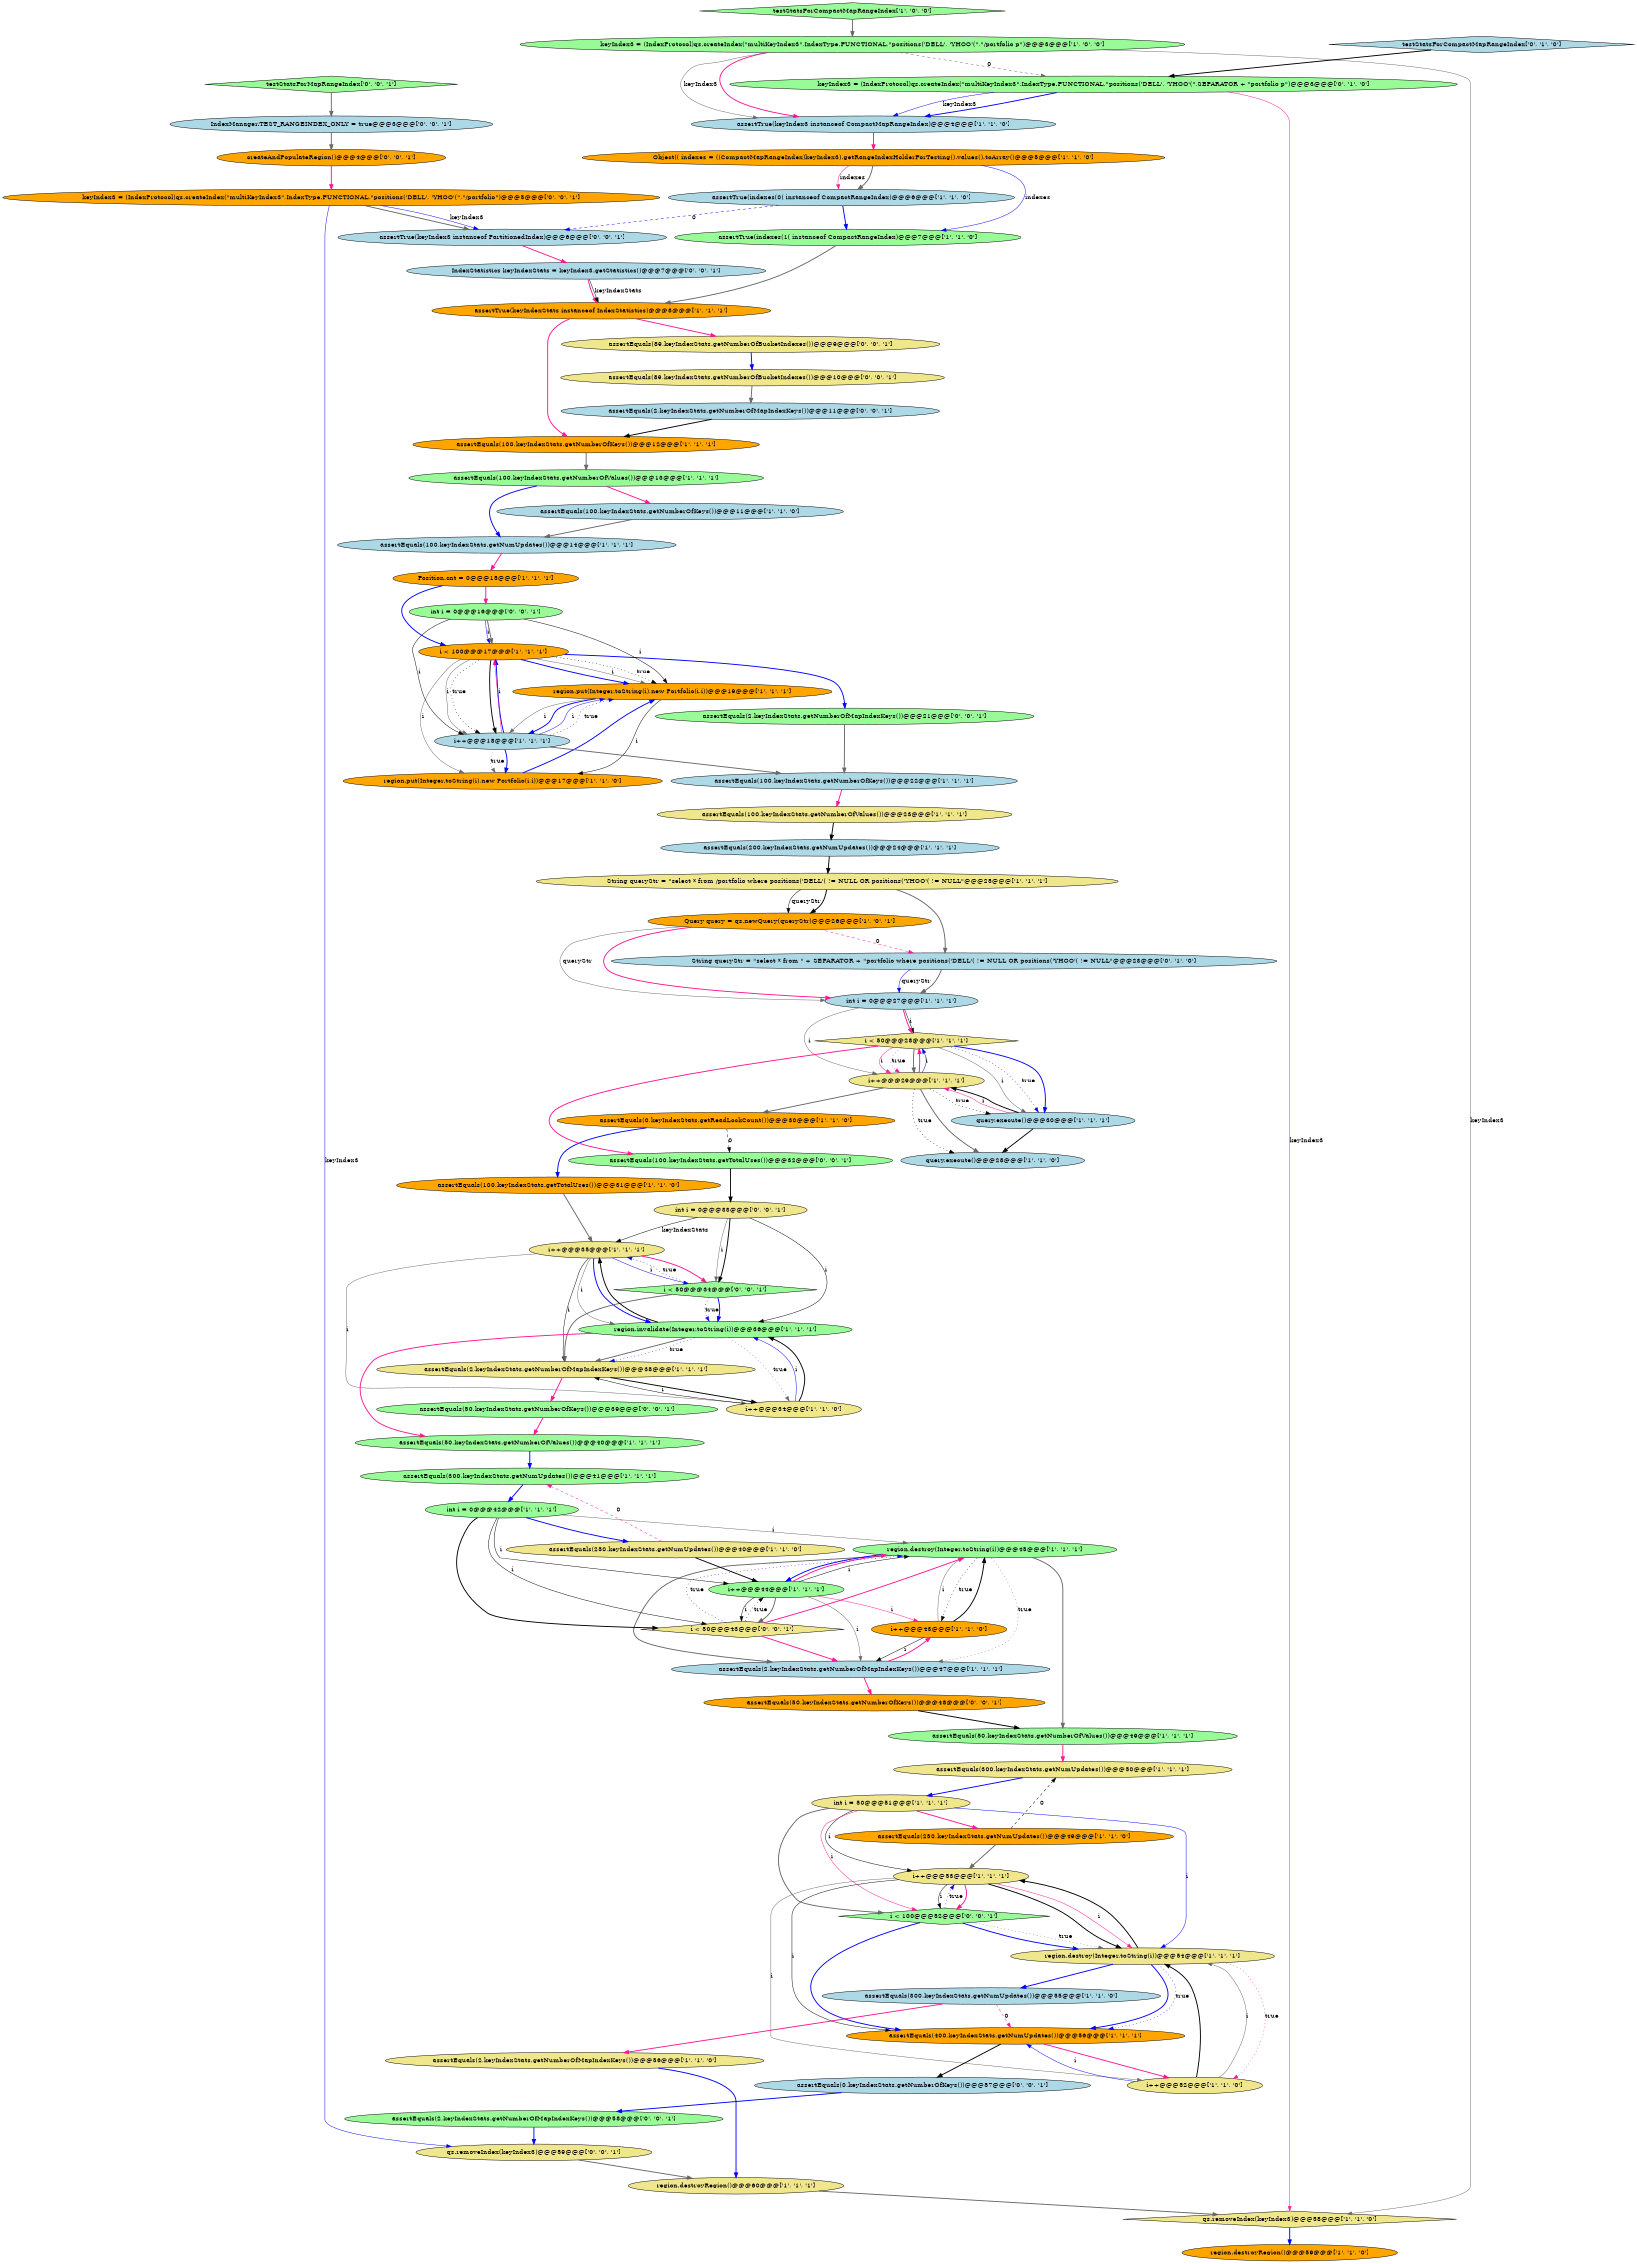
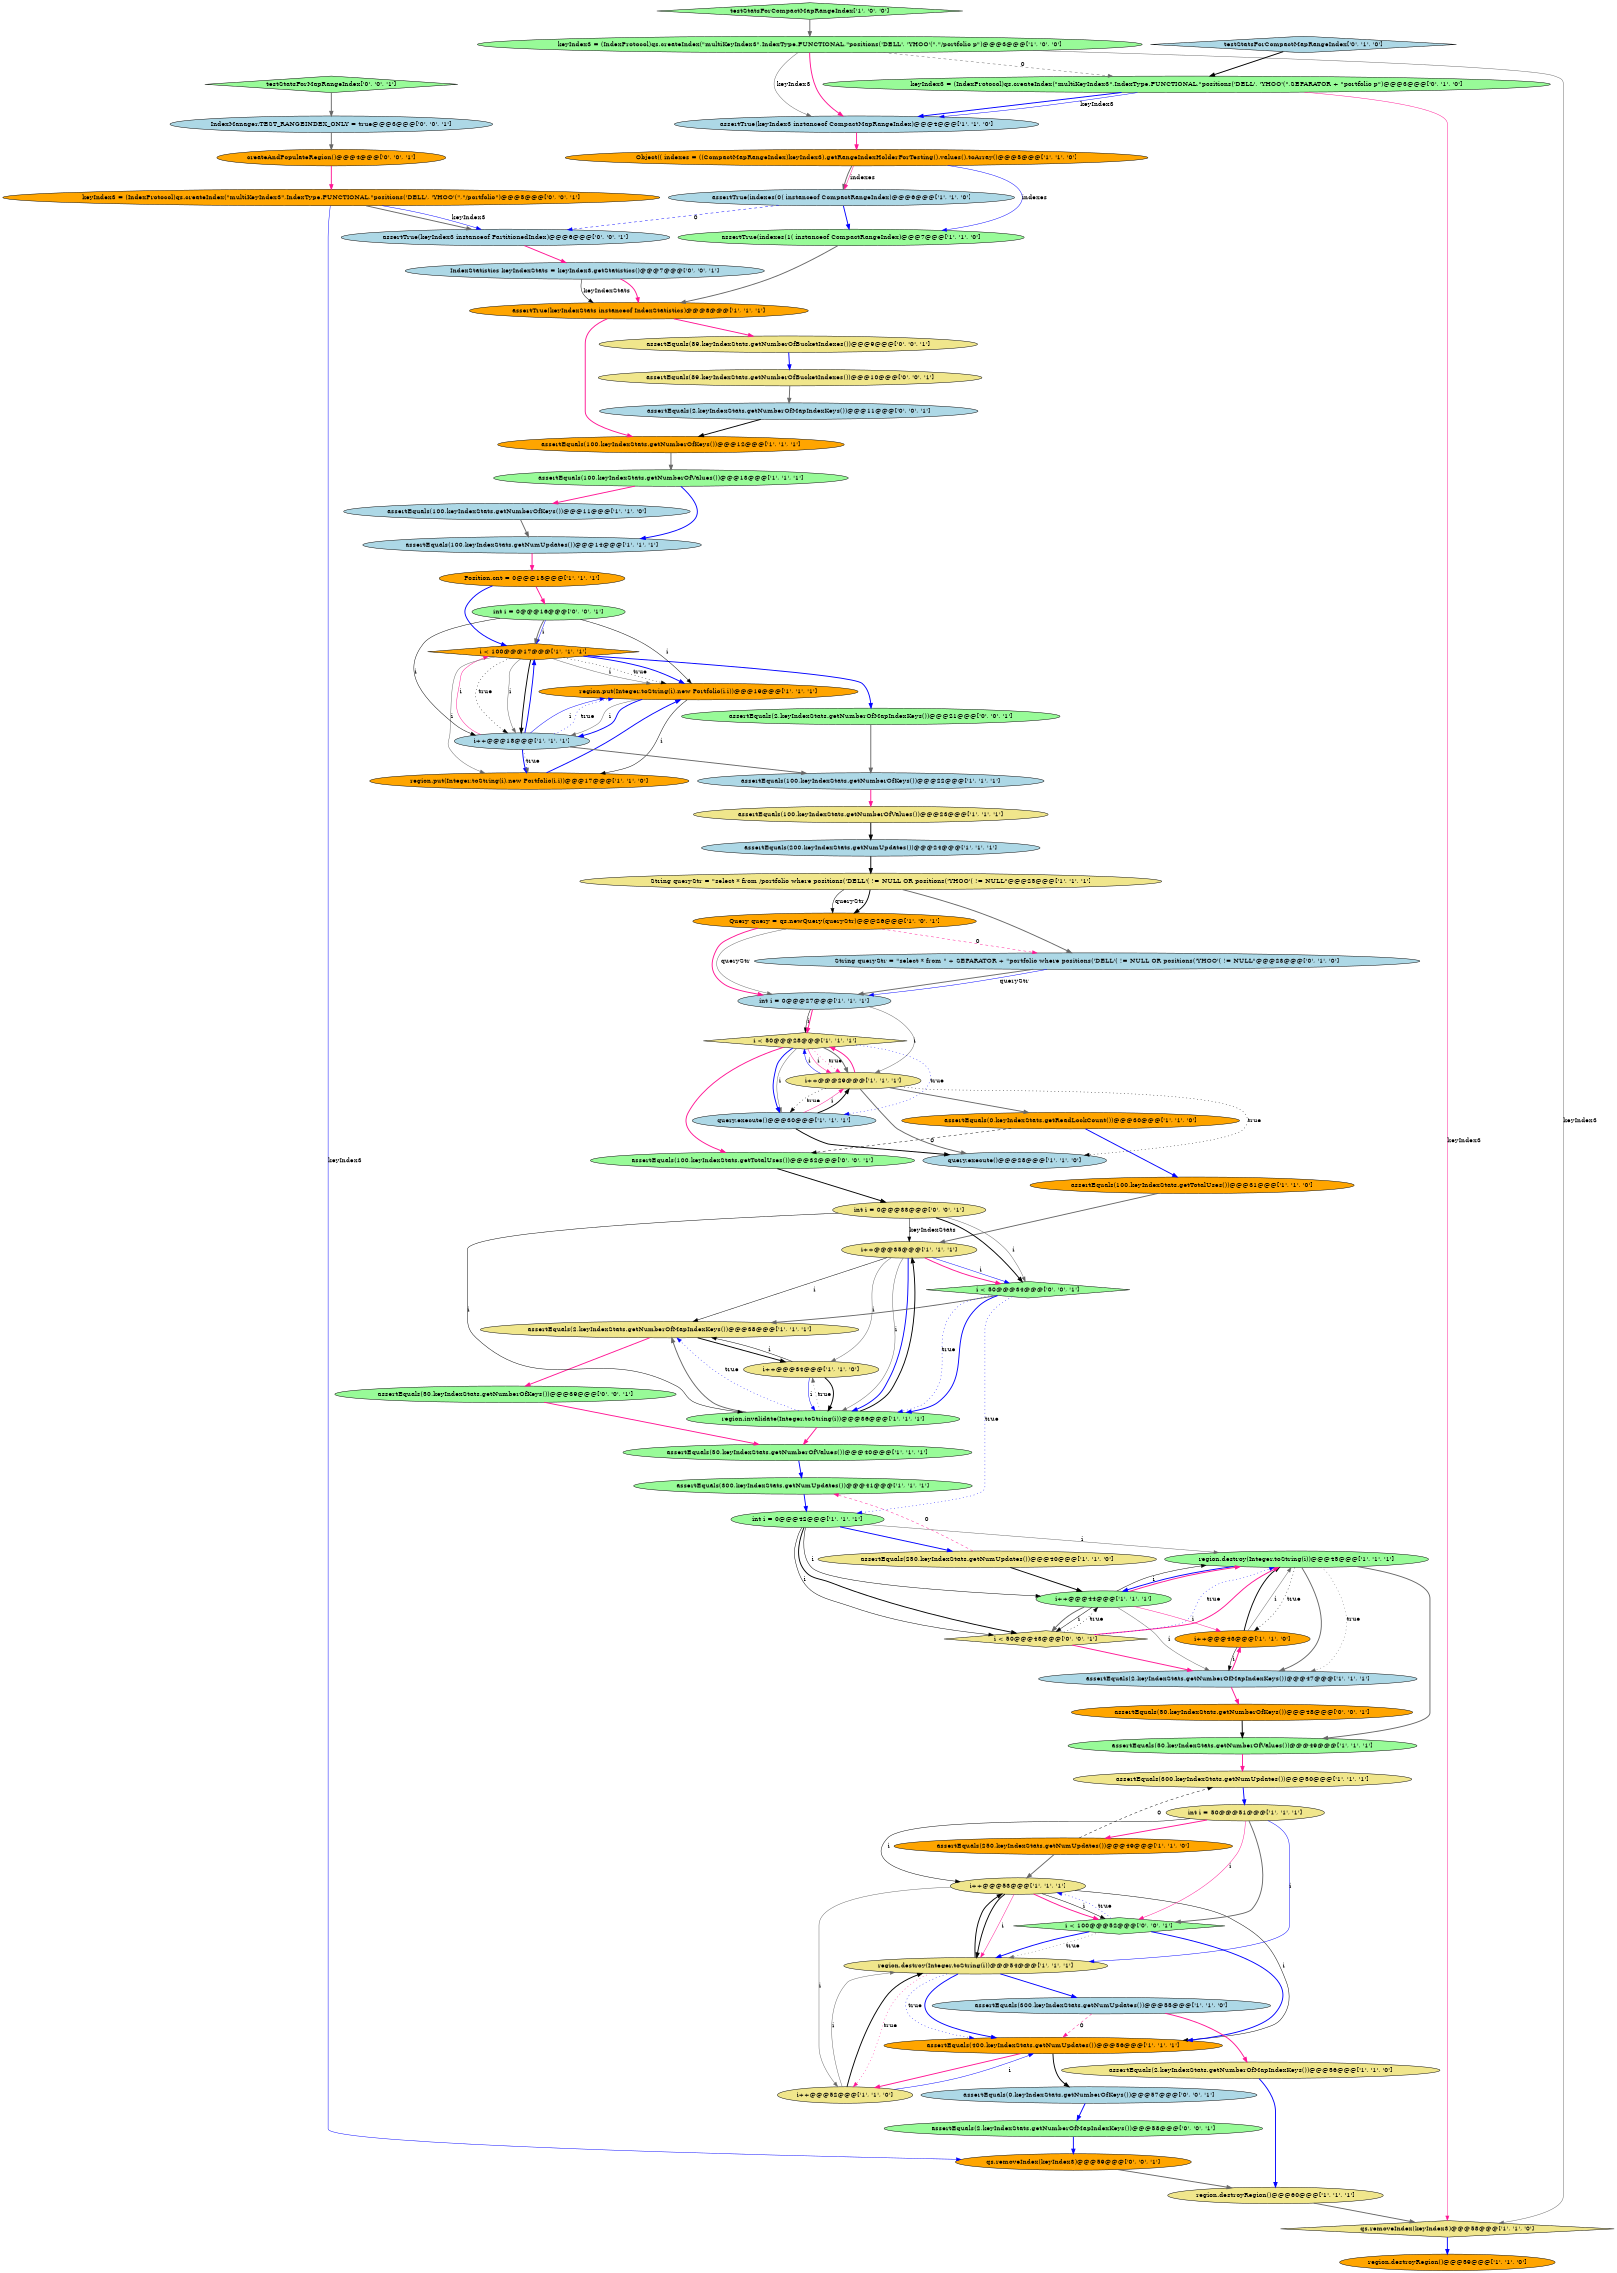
(494, 652) -> (533, 652)
(661, 1272) -> (985, 1450)
(534, 2152) -> (1073, 2162)
